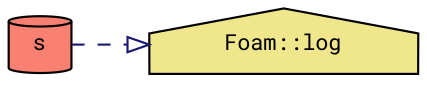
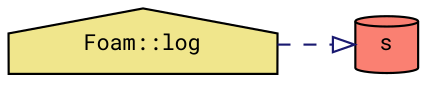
(99, 45) -> (305, 45)
